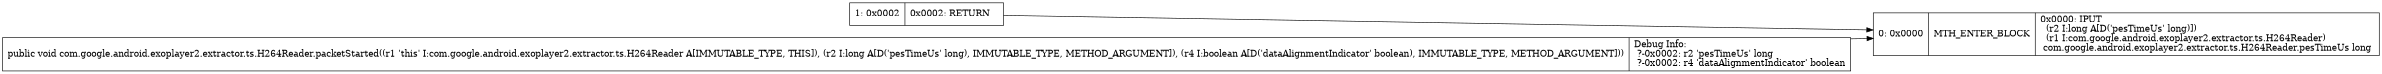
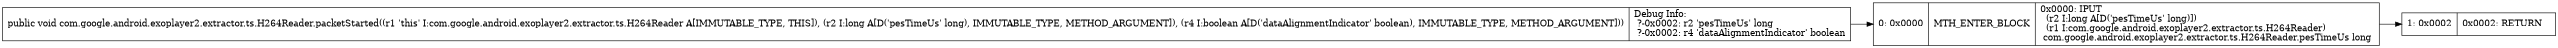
(1435, 23) -> (2387, 24)
